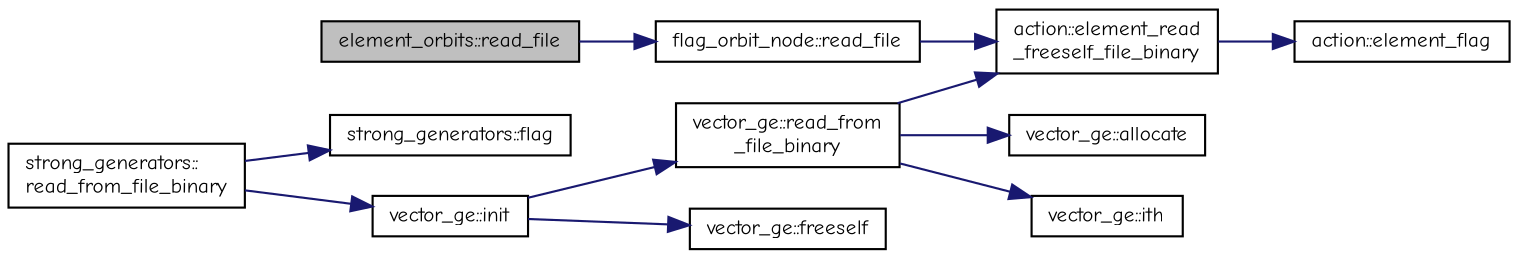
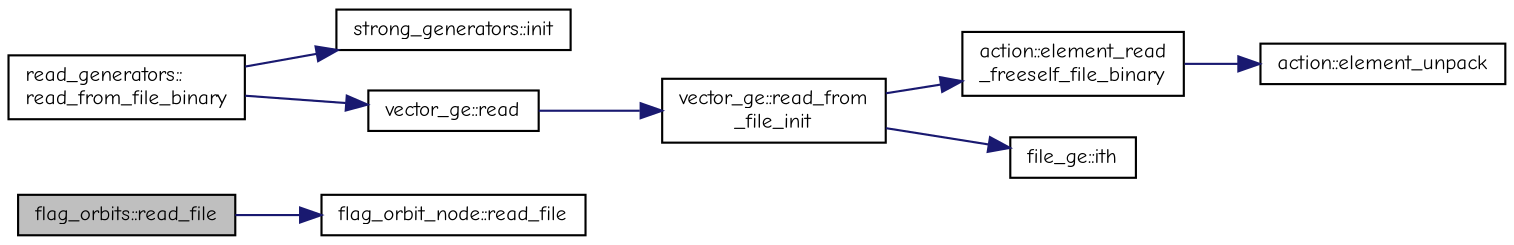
(450, 42) -> (127, 215)
(947, 42) -> none
(1402, 42) -> (1383, 64)
(450, 135) -> (454, 30)
(788, 135) -> (774, 111)
(1107, 135) -> none
(127, 176) -> (127, 87)
(450, 216) -> (454, 111)
(1107, 216) -> (1073, 158)
(788, 229) -> none
